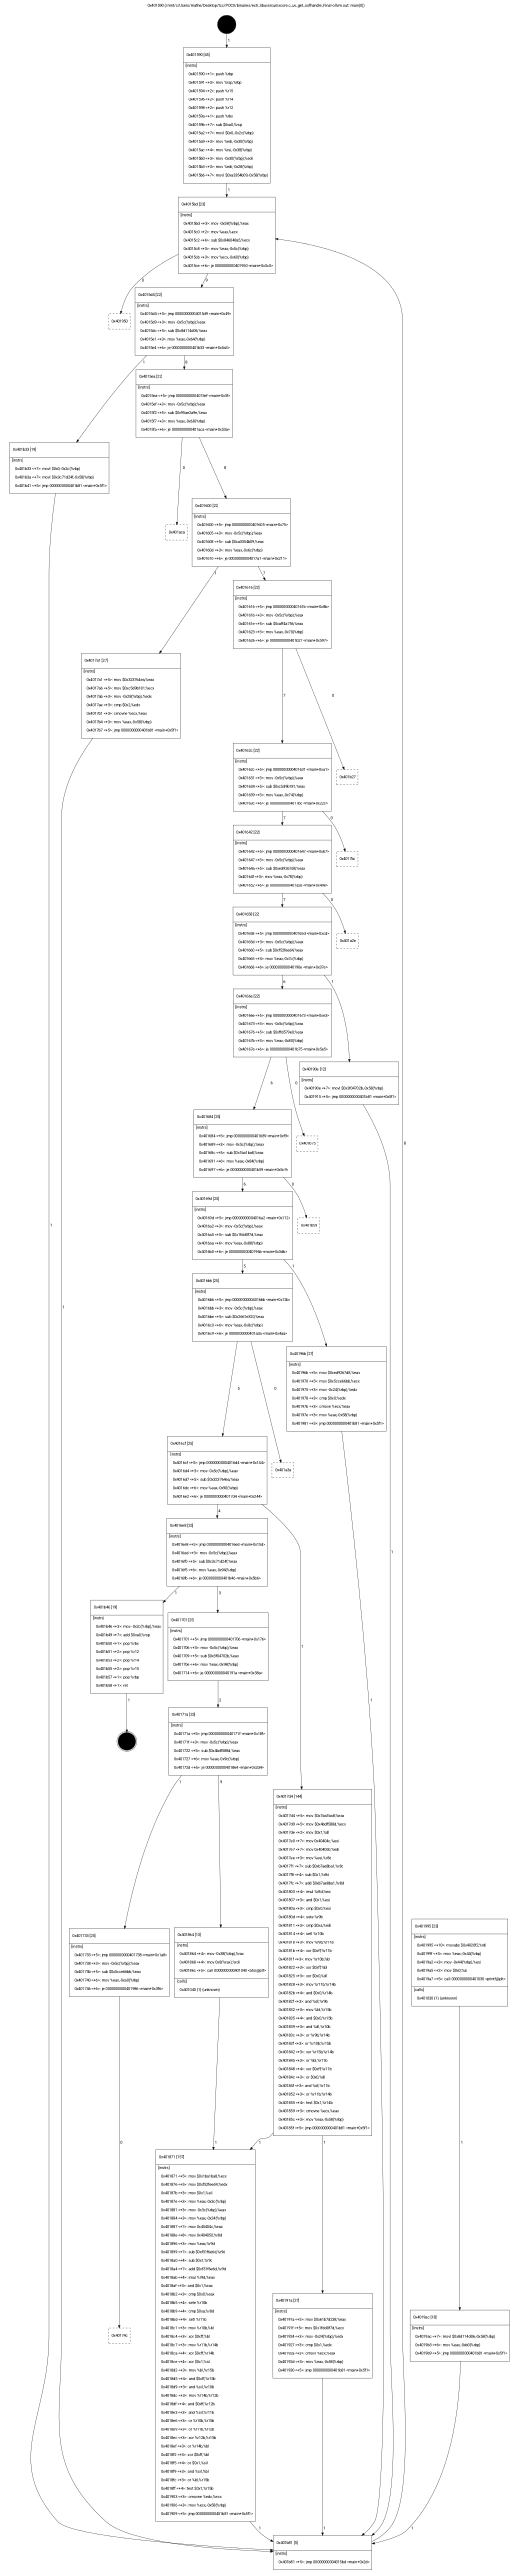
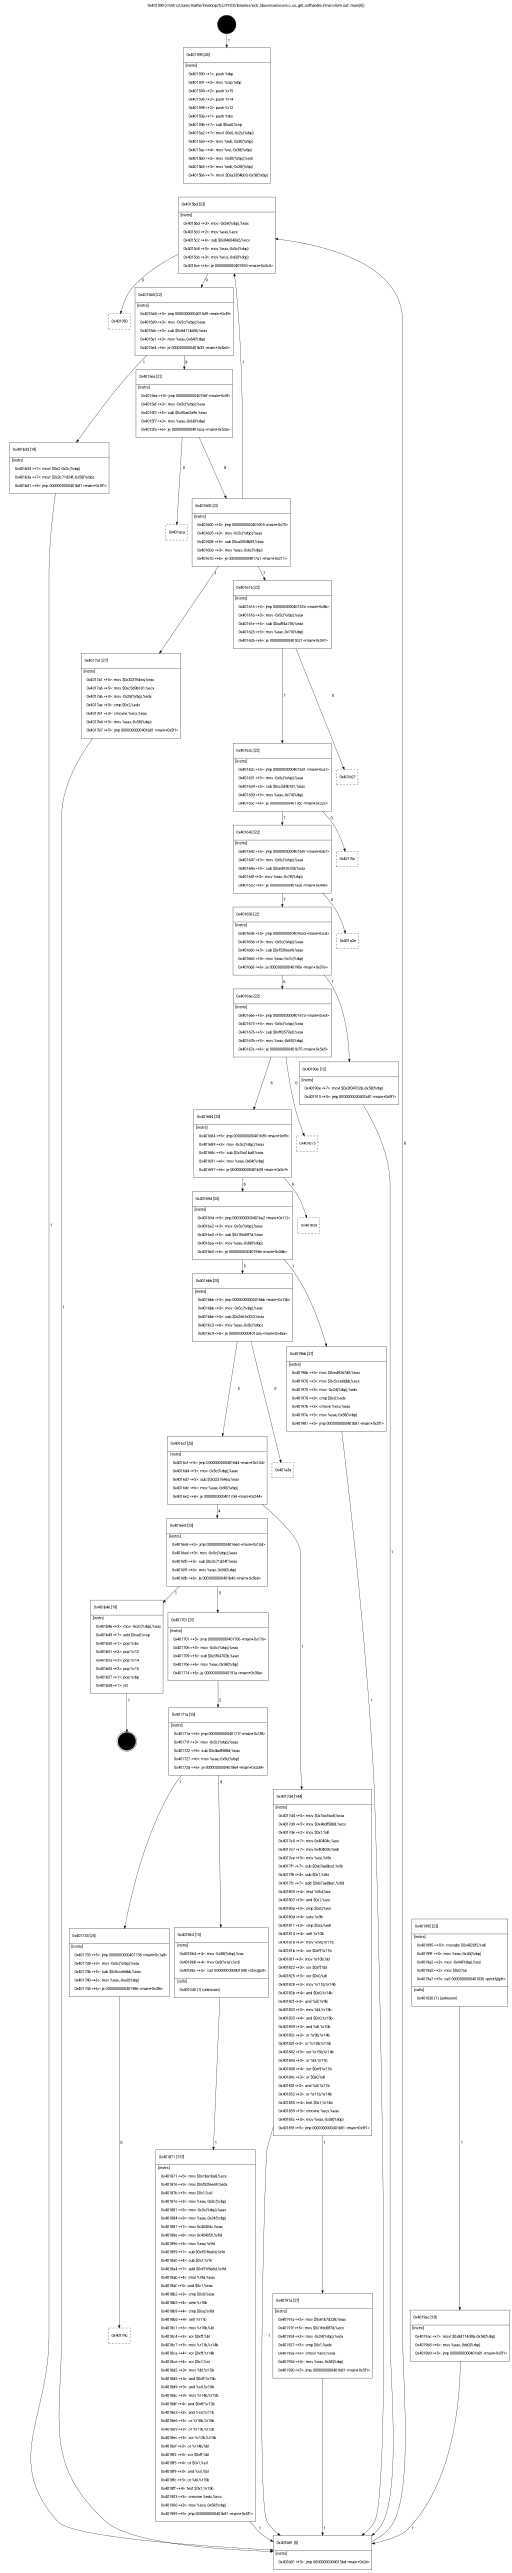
(227, 189) -> (242, 387)
(262, 2139) -> (262, 2332)
